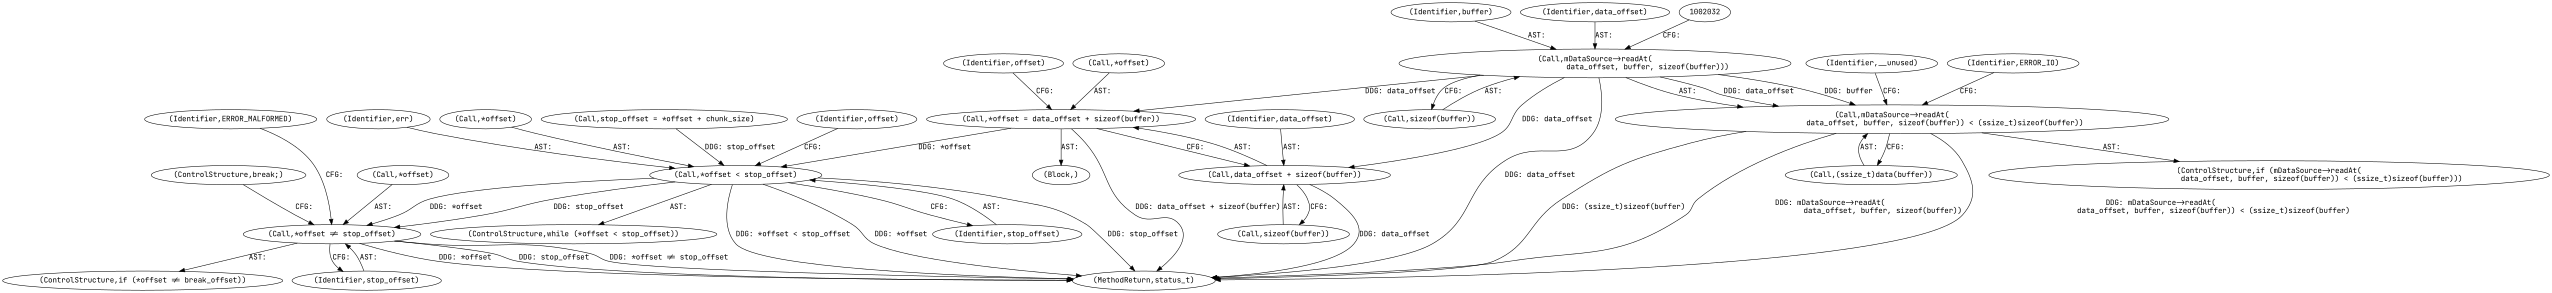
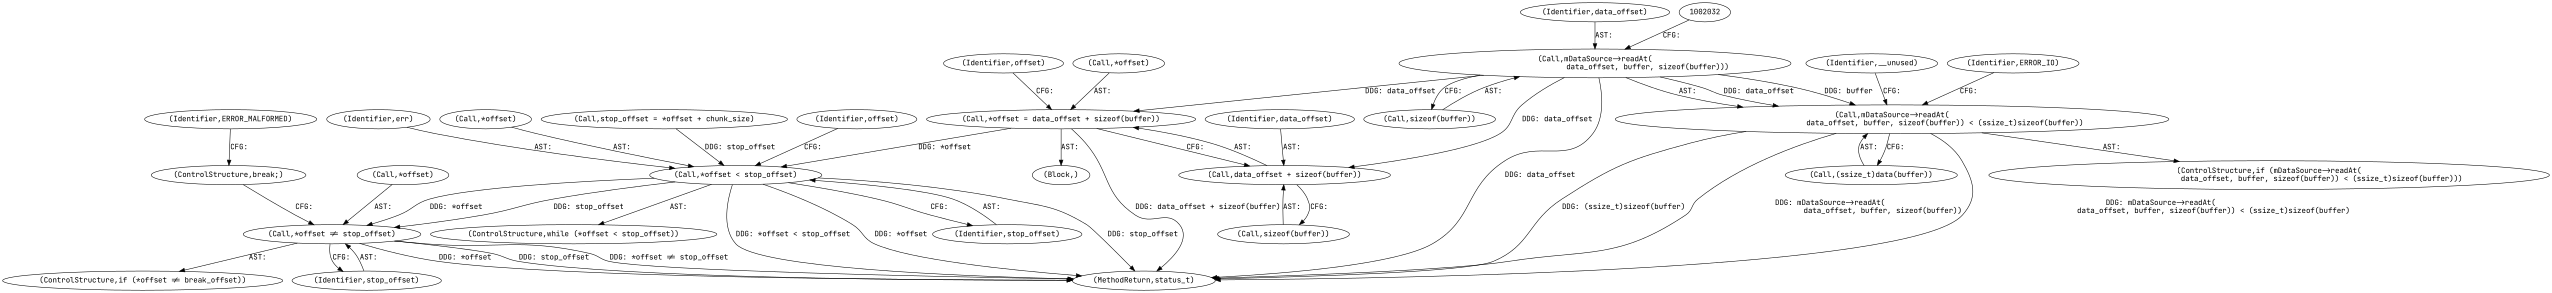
(1451, 12) -> none
(311, 162) -> (230, 145)
(1329, 259) -> none
